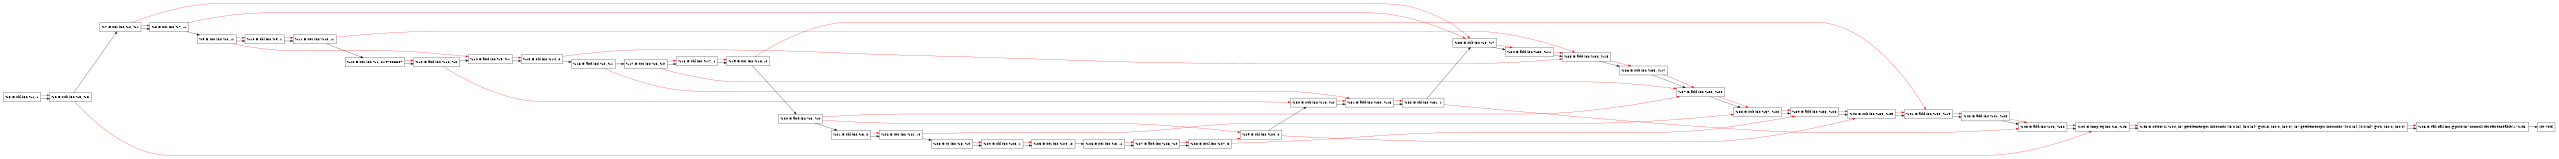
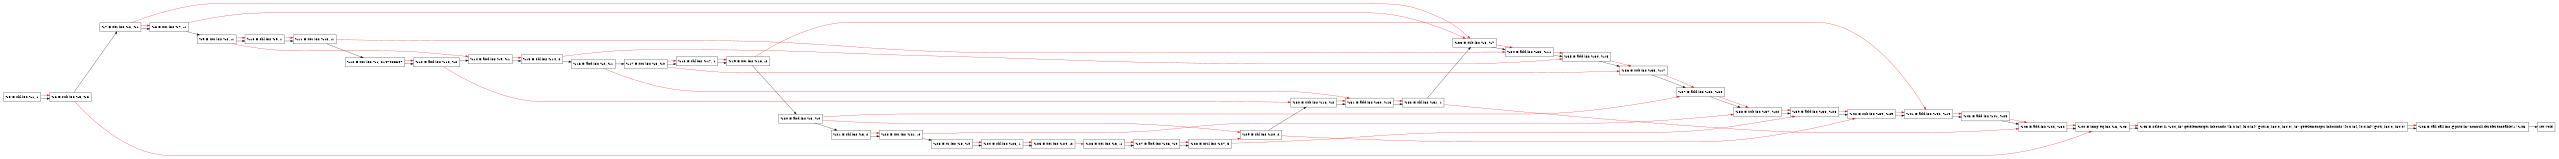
(956, 31) -> (919, 51)
(1166, 82) -> (1142, 73)
(1078, 144) -> (1078, 144)
